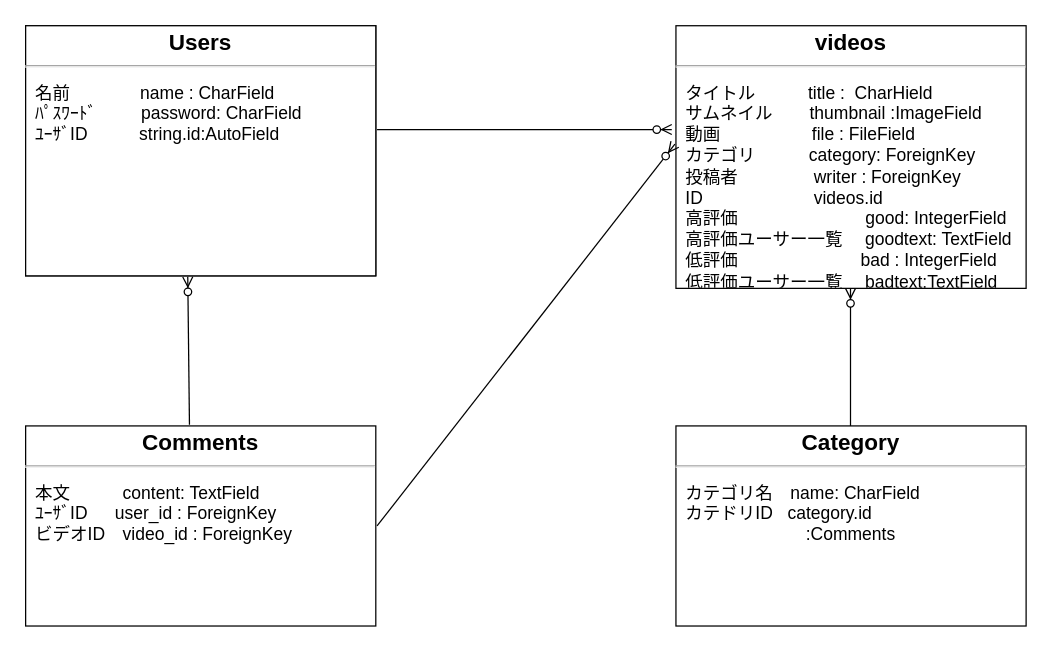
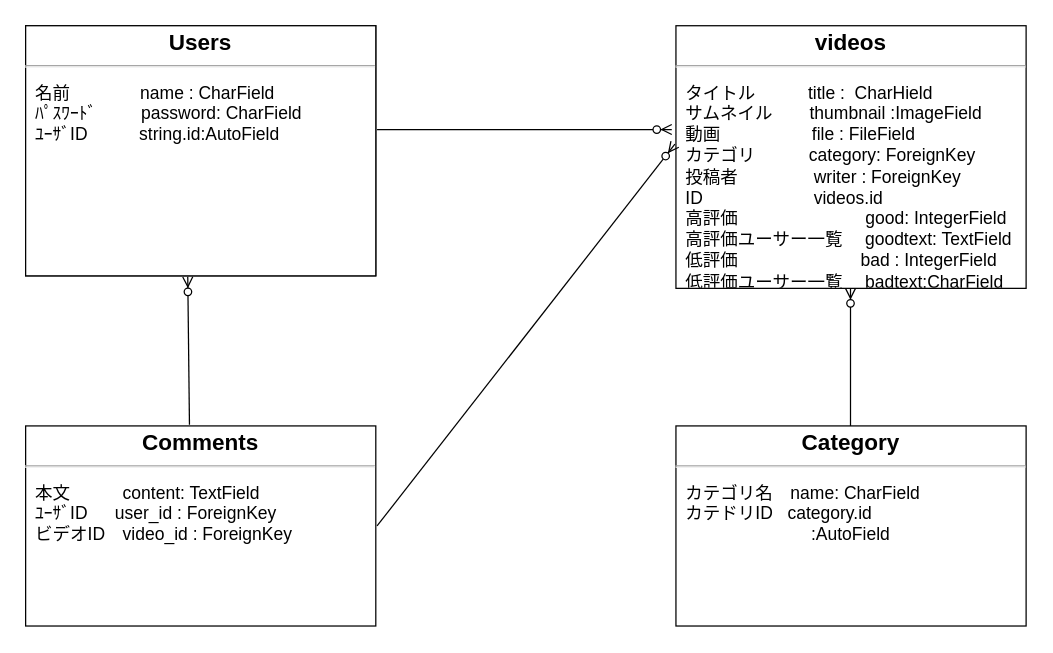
(851, 26) -> (851, 26)
(851, 426) -> (851, 426)
